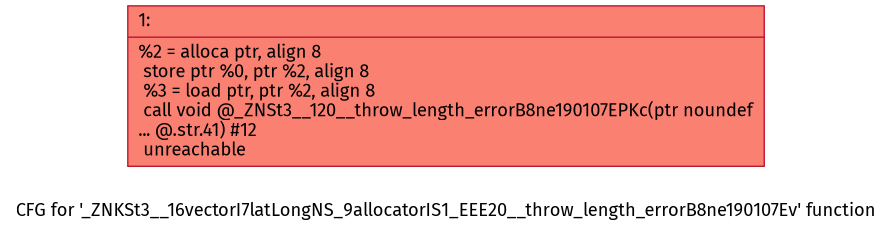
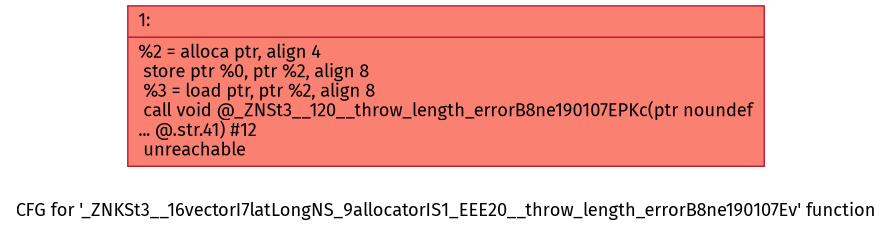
(230, 52) -> (230, 52)
